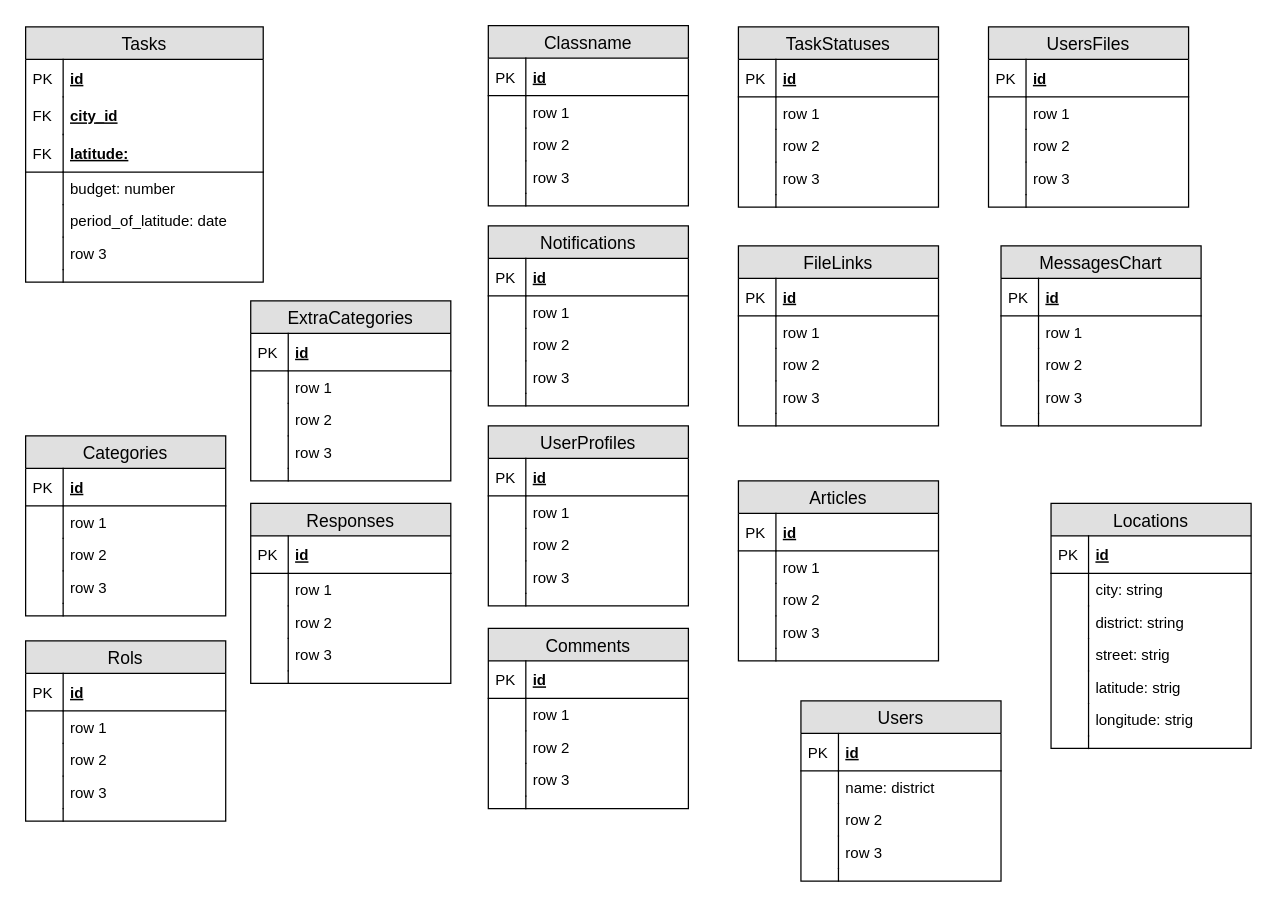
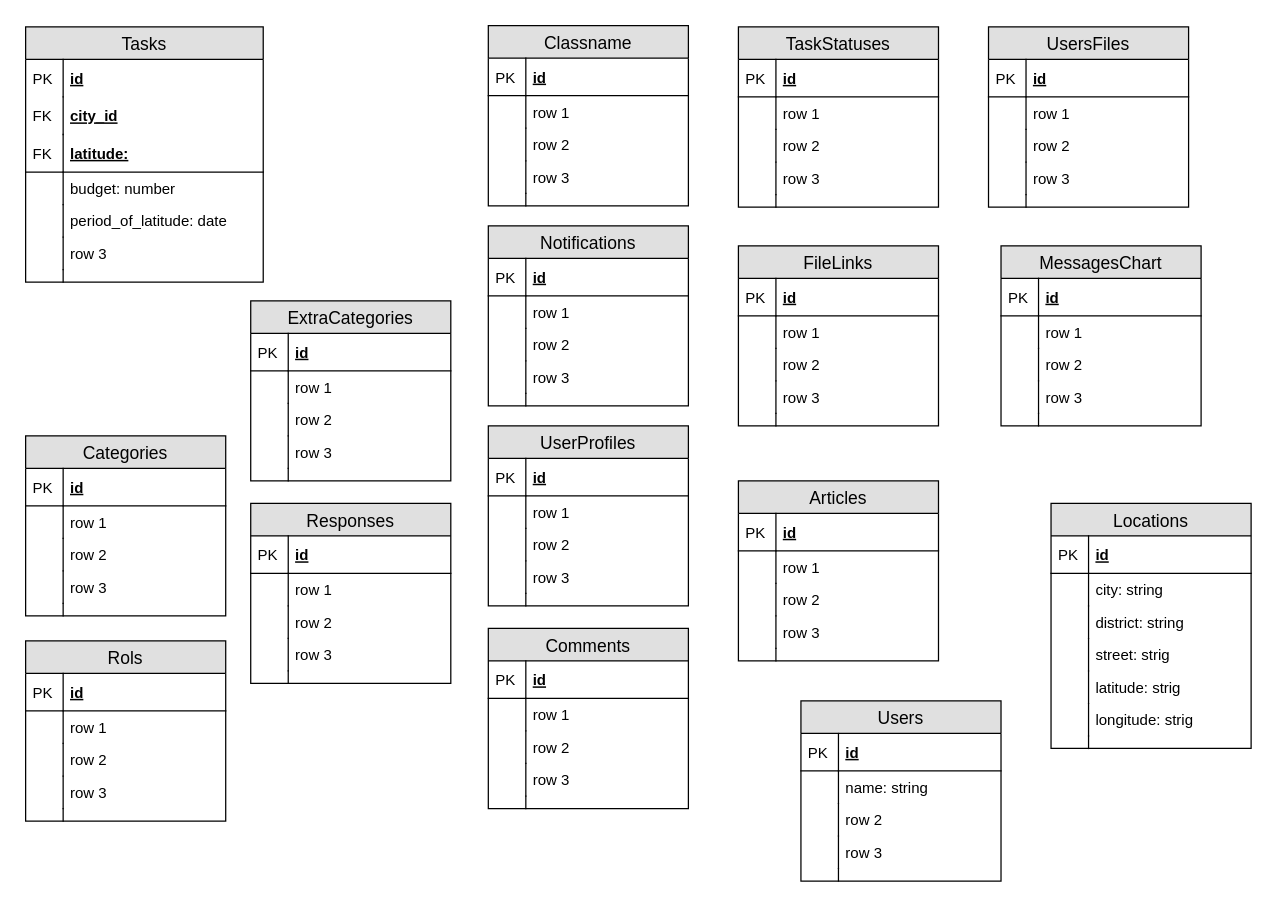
(896, 788) -> (890, 788)
